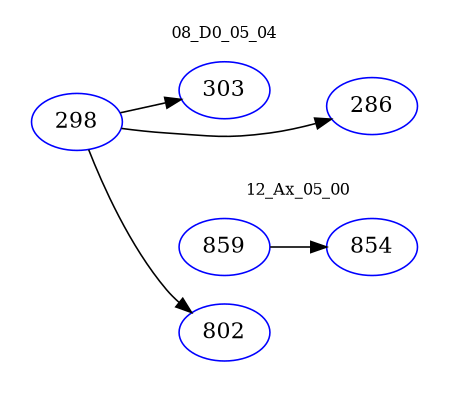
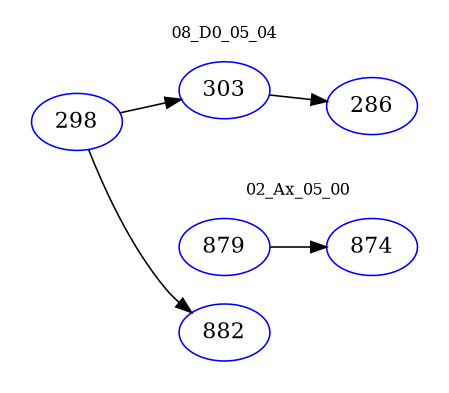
(219, 136) -> (290, 97)
(298, 191) -> (298, 191)
(225, 247) -> (225, 247)
(372, 247) -> (372, 247)
(225, 332) -> (225, 332)
